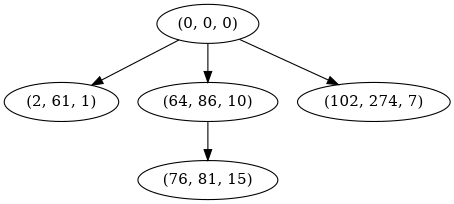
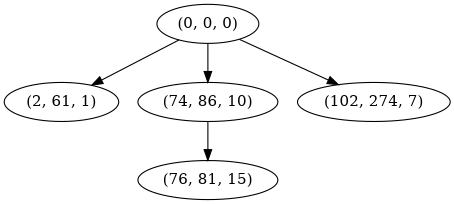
(208, 102) -> (208, 102)
